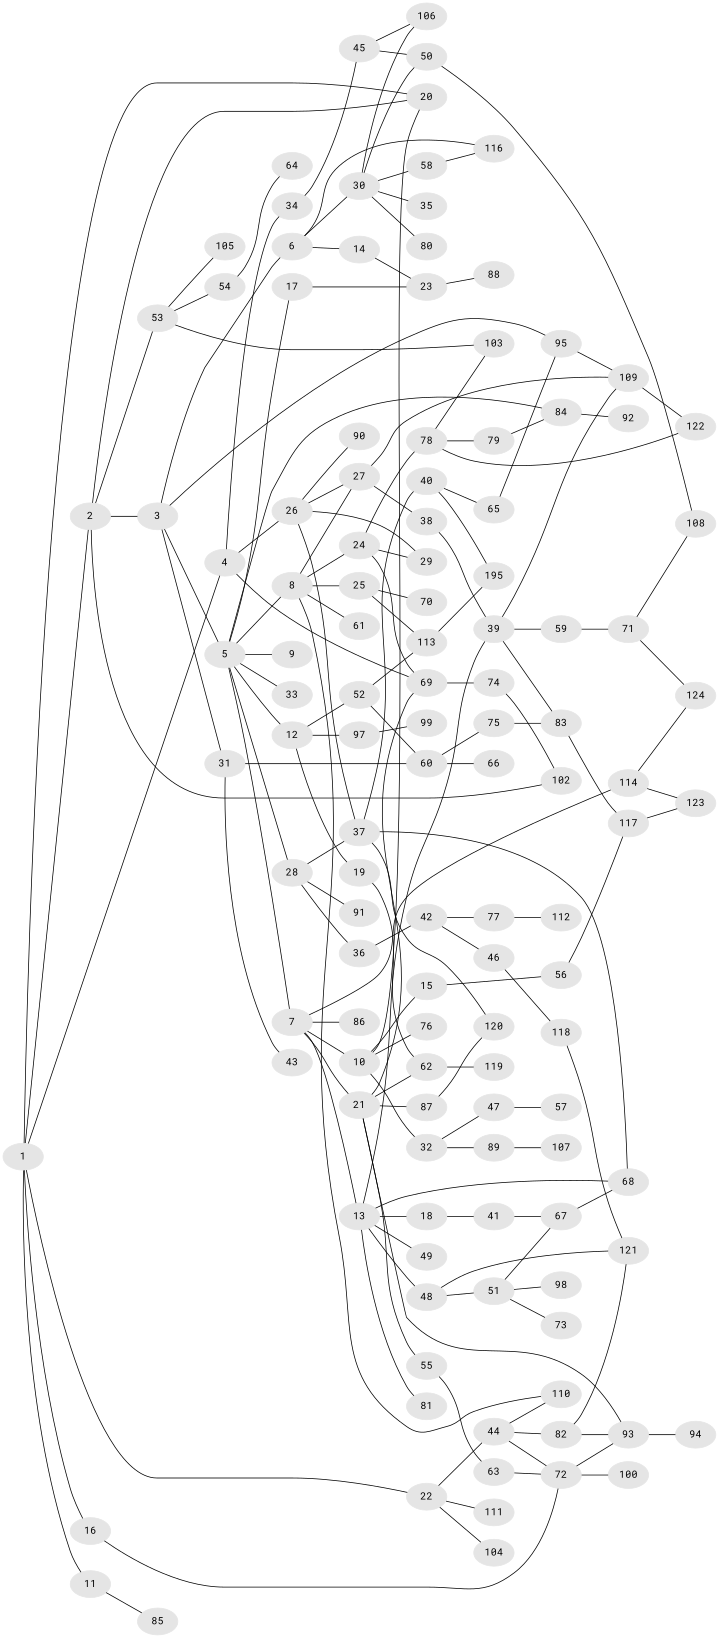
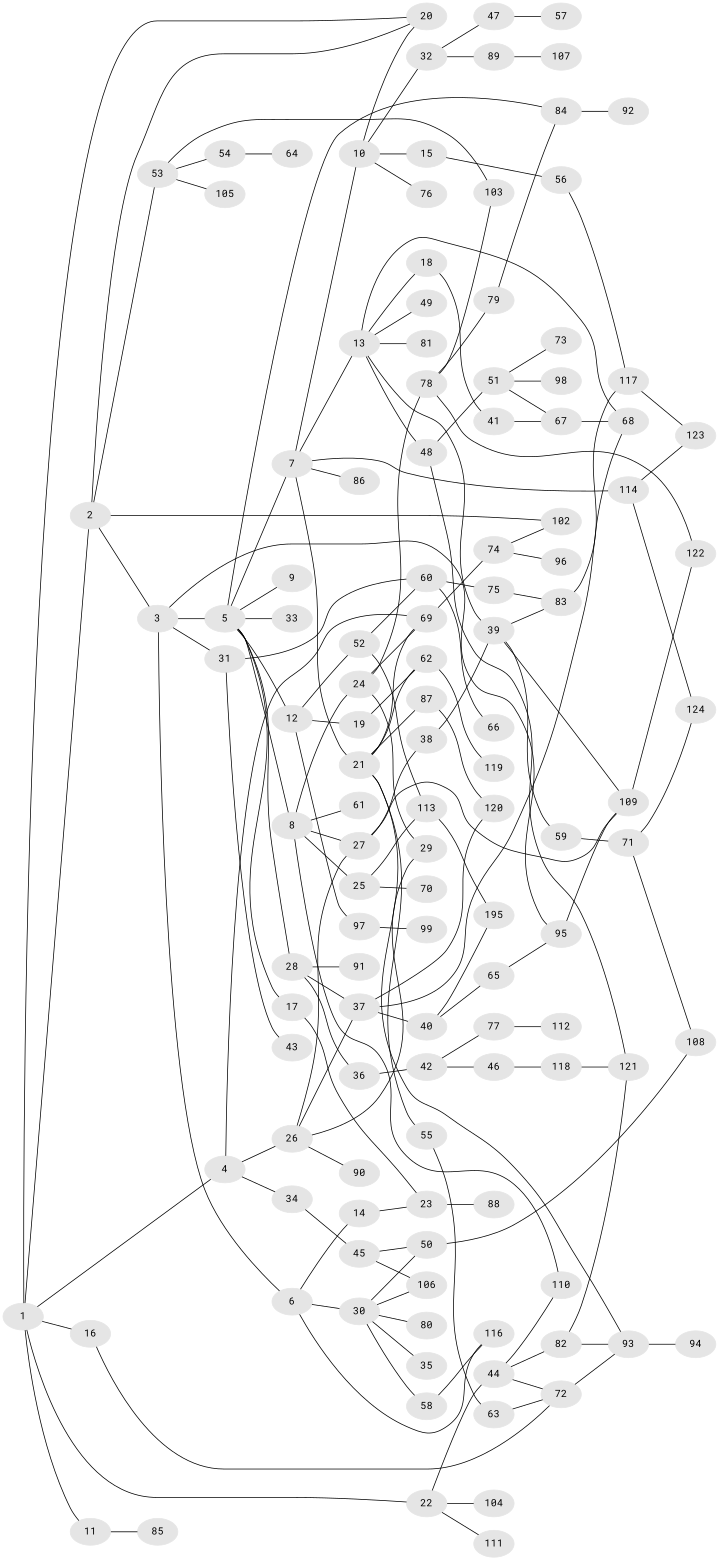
none -> (561, 562)
(628, 1475) -> none
